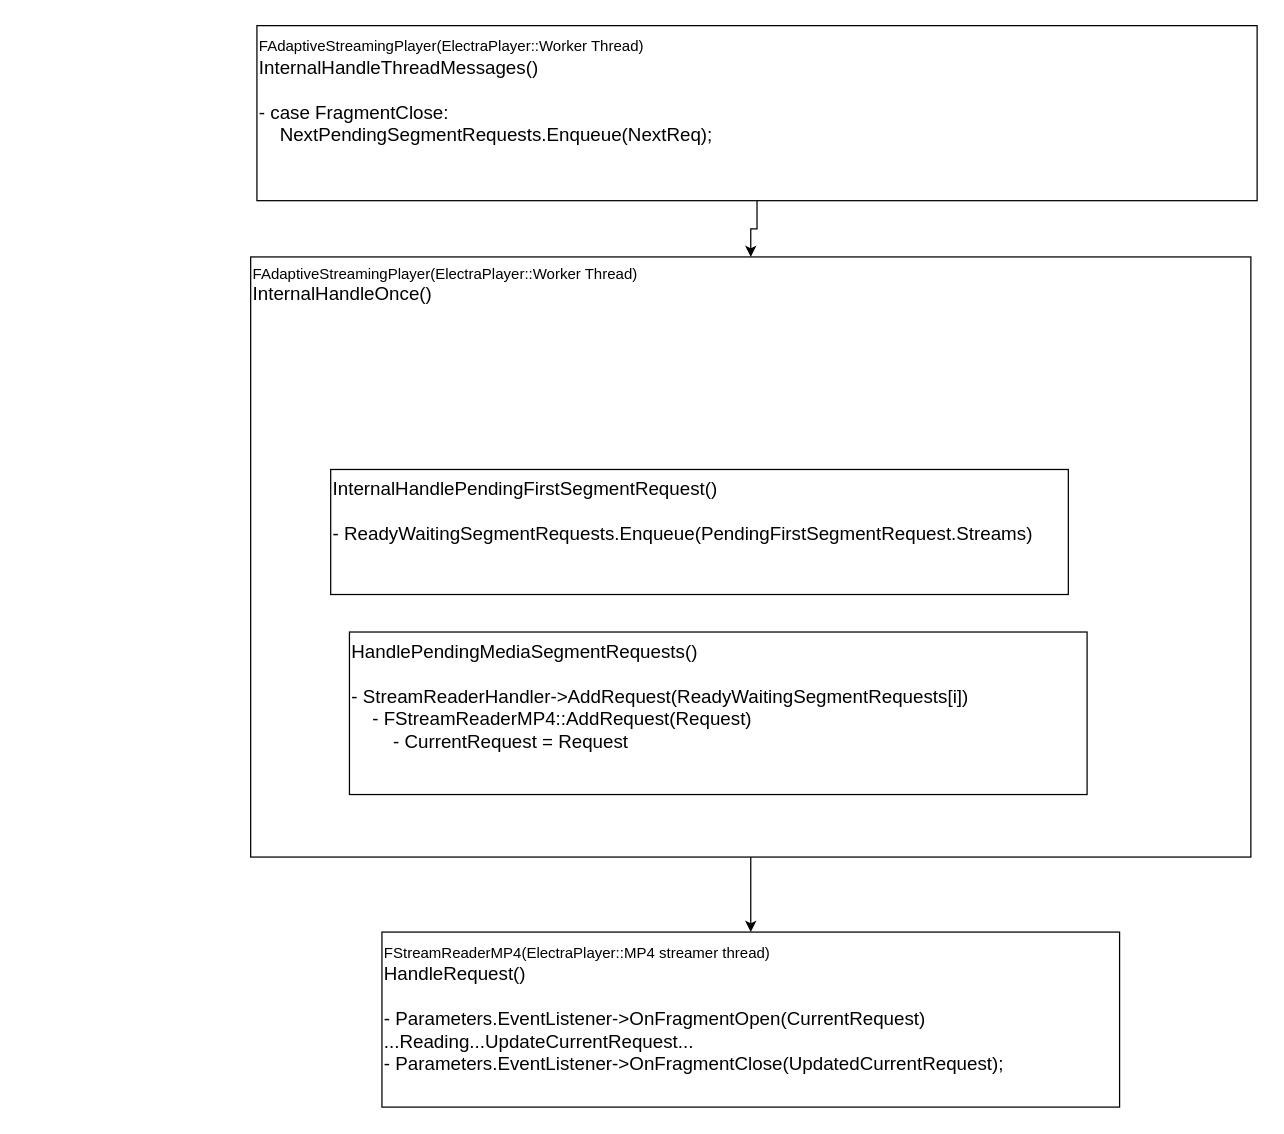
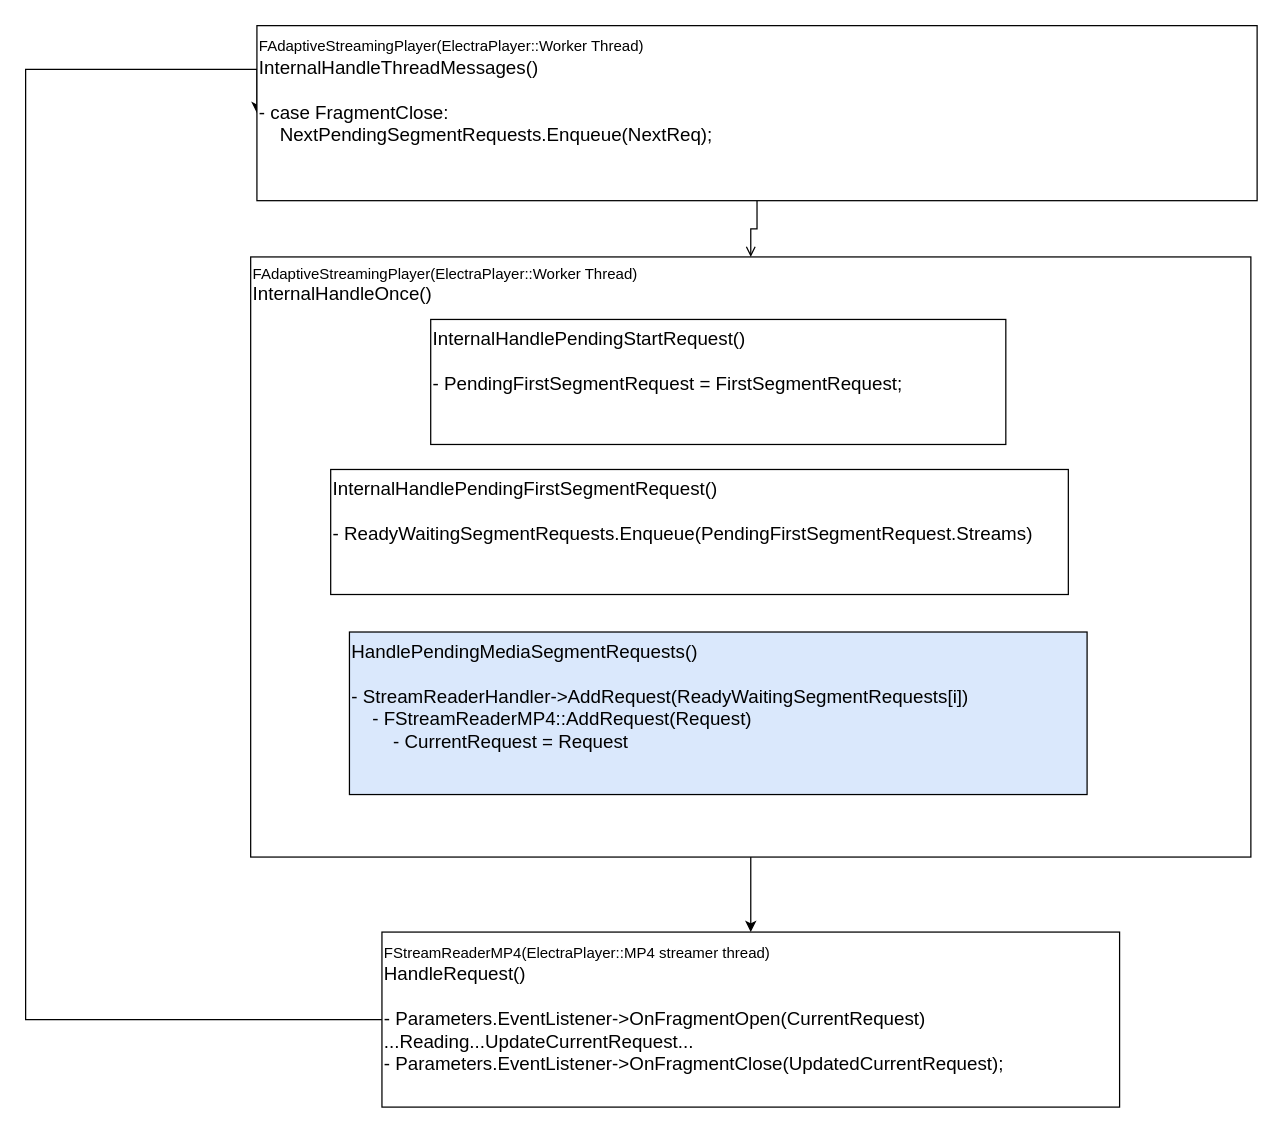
(751, 247) -> (751, 249)
none -> (718, 382)
none -> (26, 606)
(718, 713) -> (718, 713)
